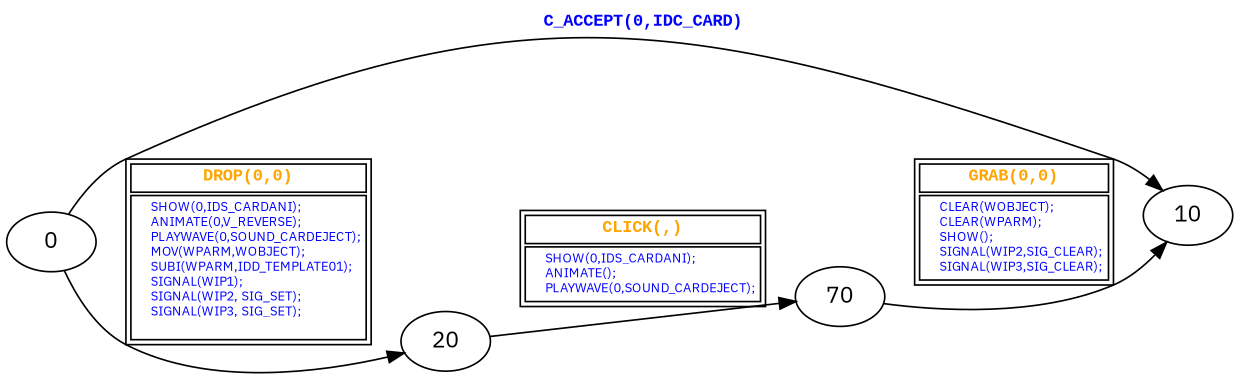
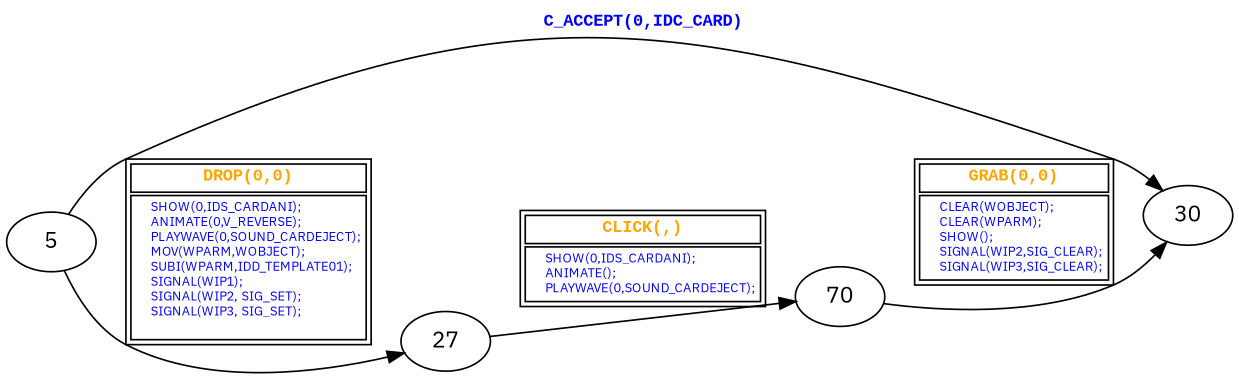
(1188, 215) -> (1188, 215)
(51, 242) -> (51, 242)
(446, 341) -> (446, 341)
